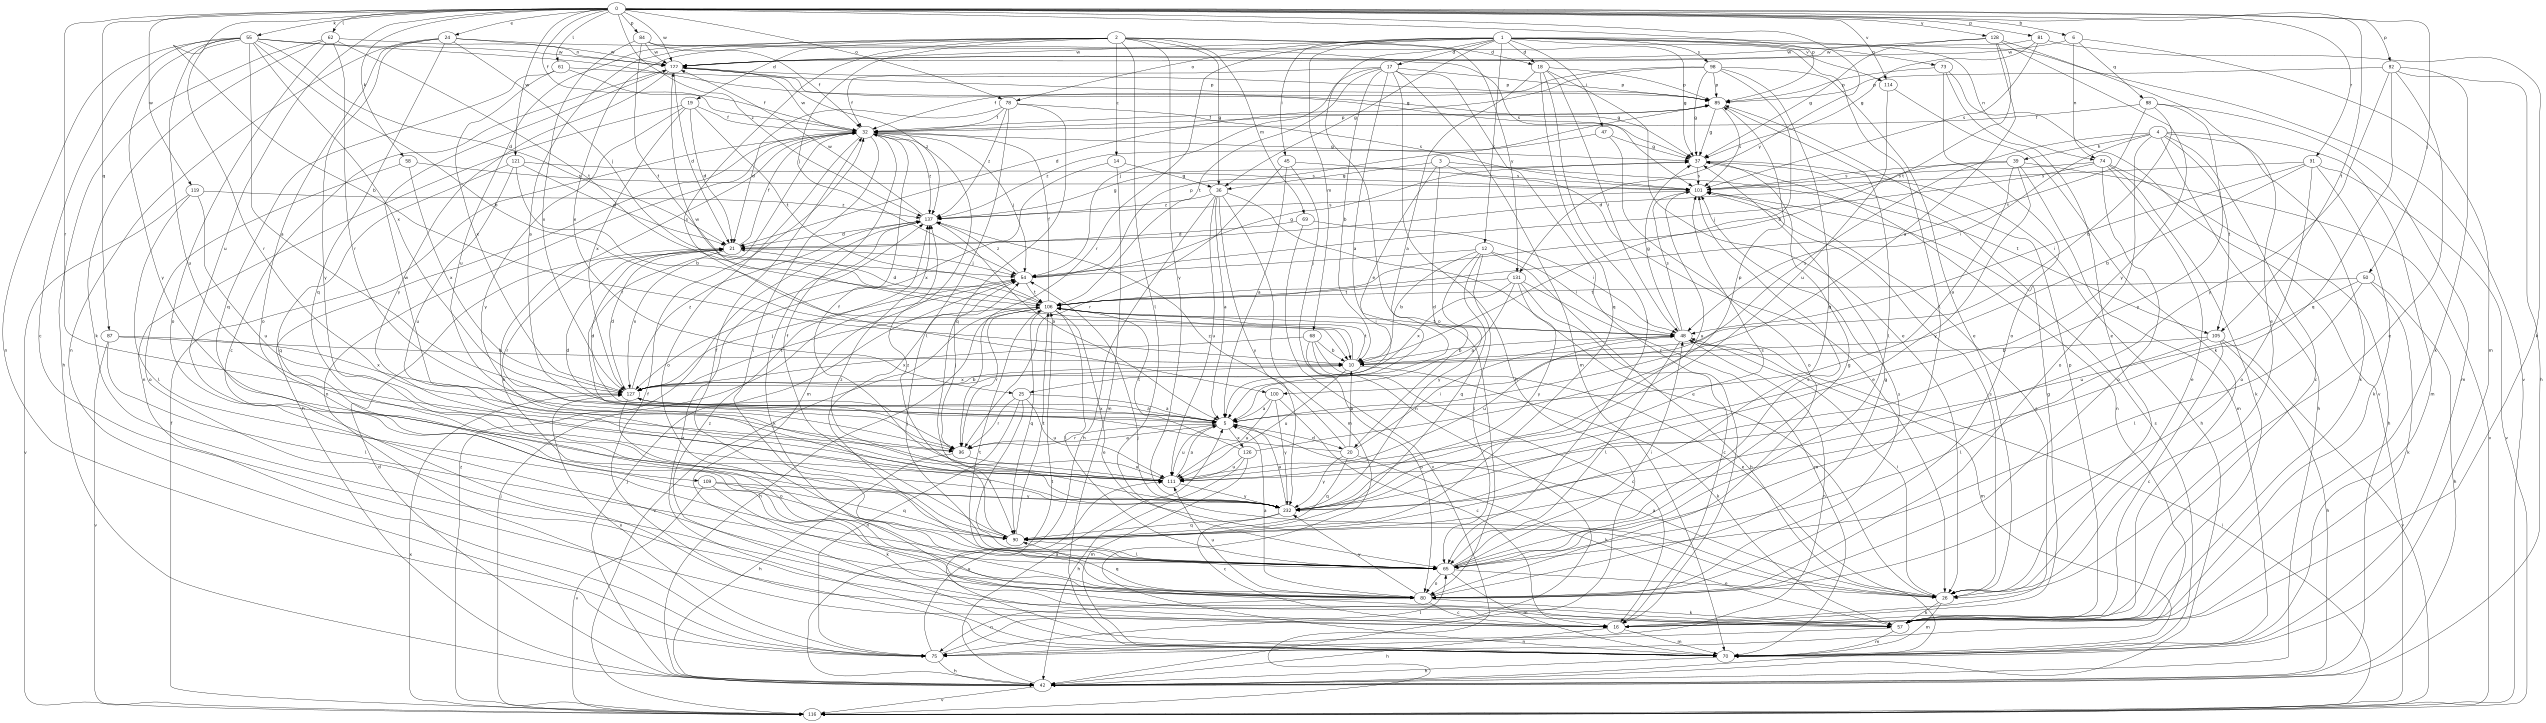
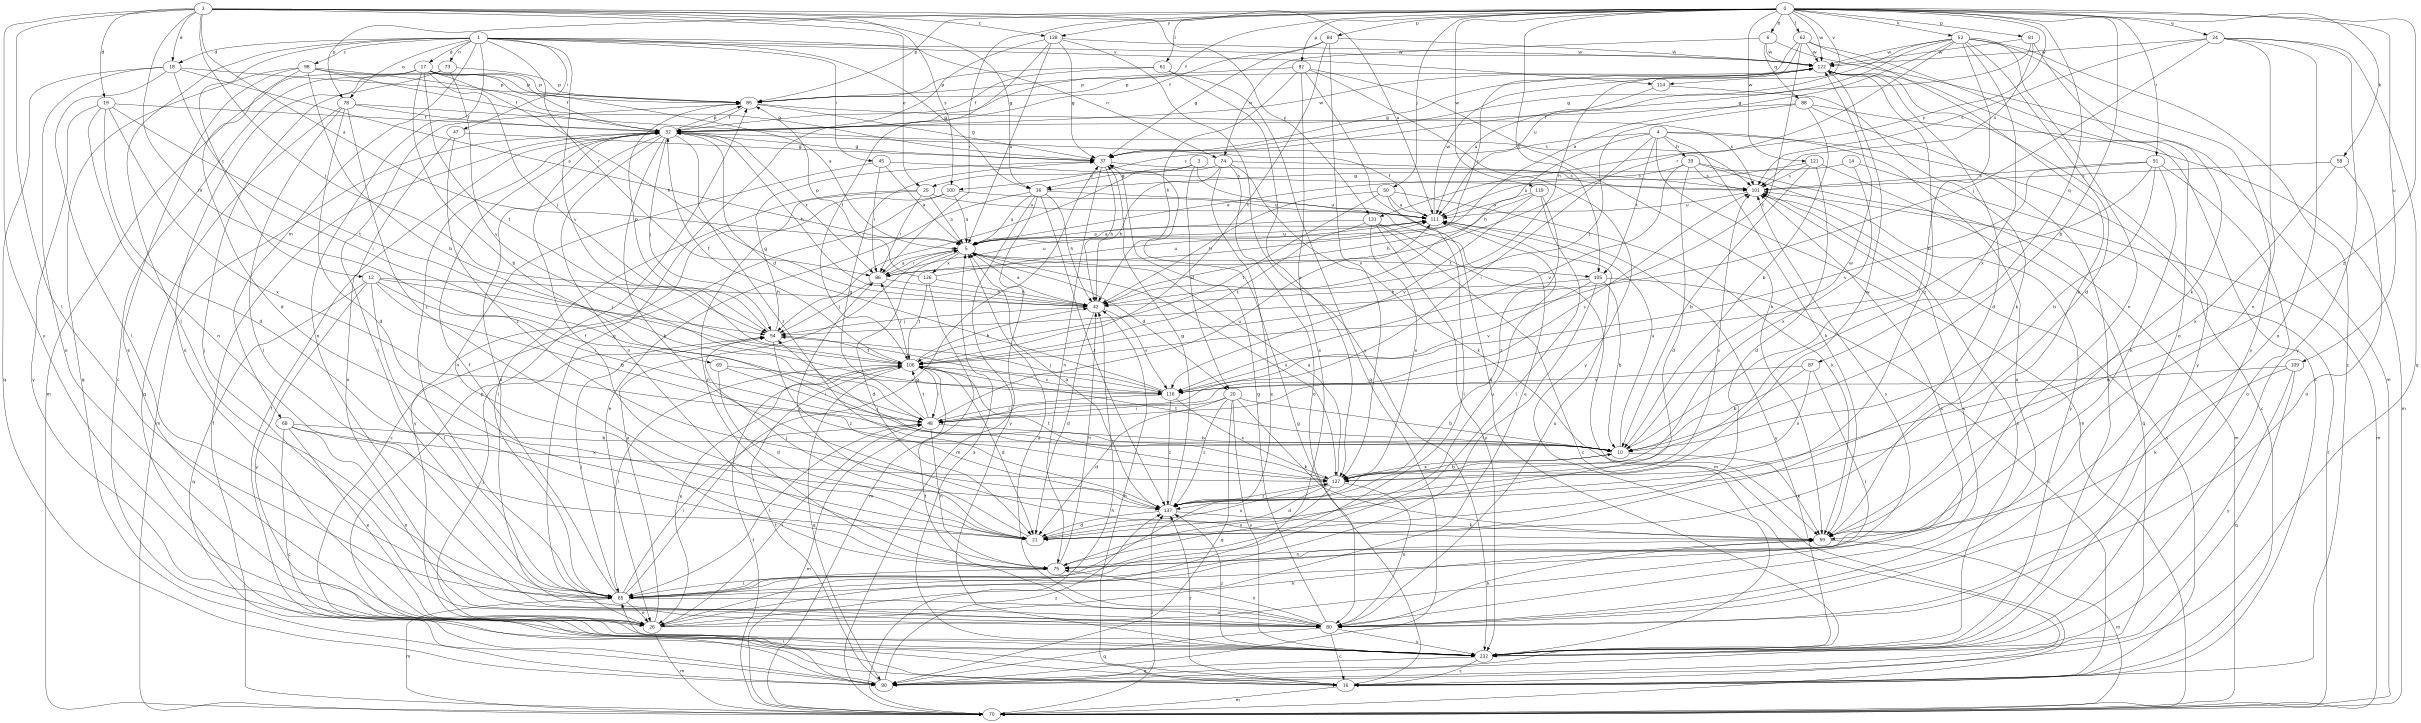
(249, 38) -> (1960, 38)
(578, 52) -> (1815, 52)
(1116, 101) -> (627, 12)
(1334, 202) -> (1502, 472)
(1857, 203) -> (1249, 260)
(1715, 220) -> (953, 249)
(1635, 246) -> (537, 292)
none -> (1333, 251)
(2012, 336) -> (205, 351)
(172, 423) -> (775, 263)
(961, 453) -> (878, 278)
(682, 578) -> (1203, 528)
(1900, 627) -> (1822, 540)
